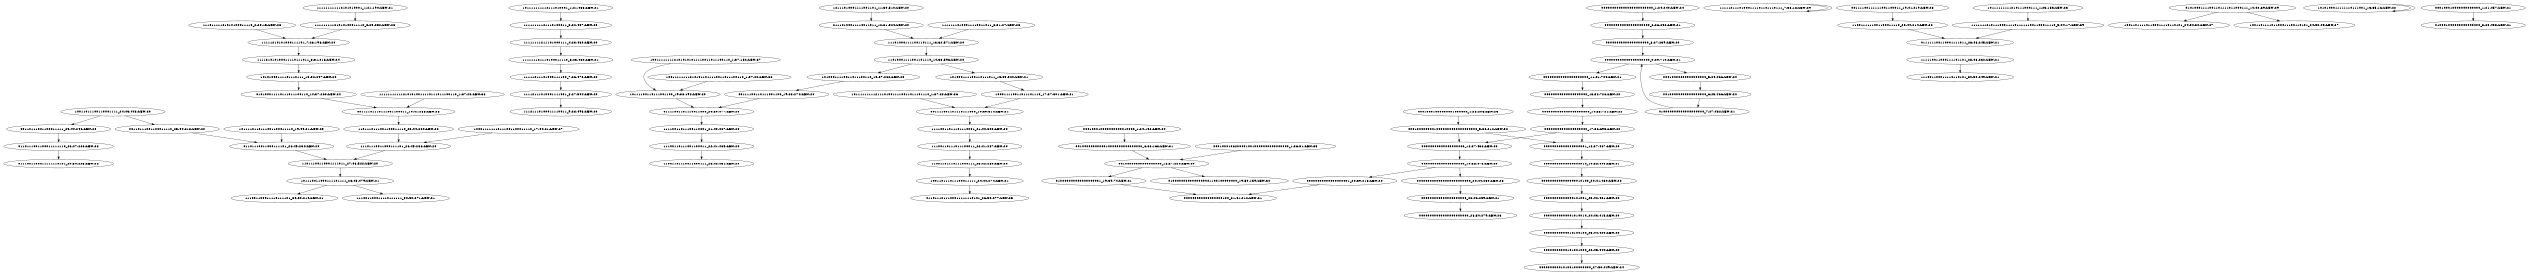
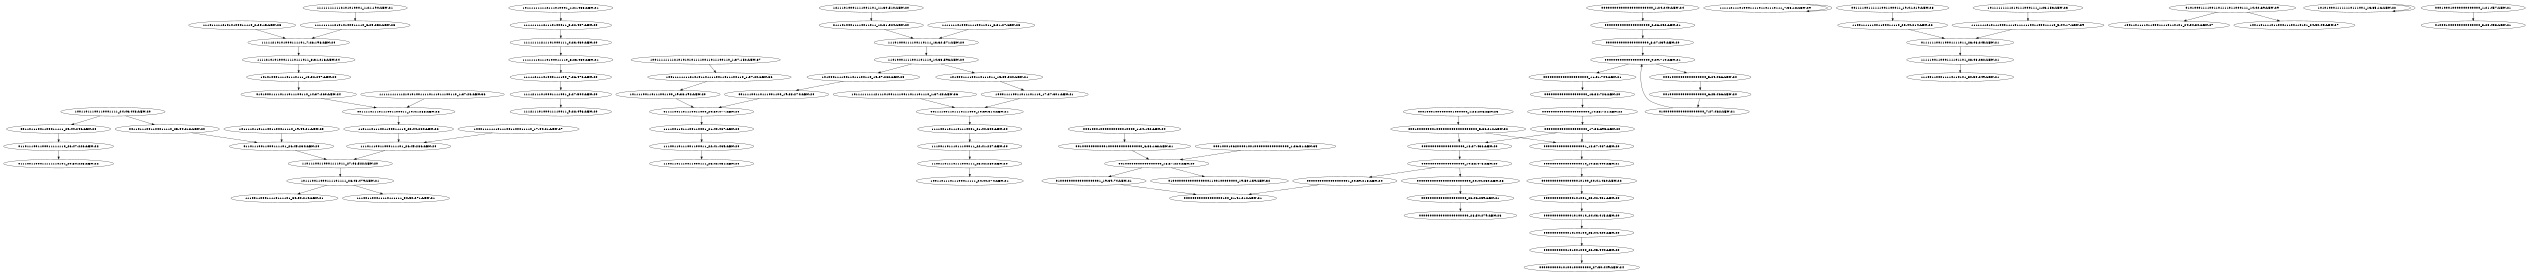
none -> (1960, 50)
(648, 71) -> (712, 68)
(970, 198) -> none
